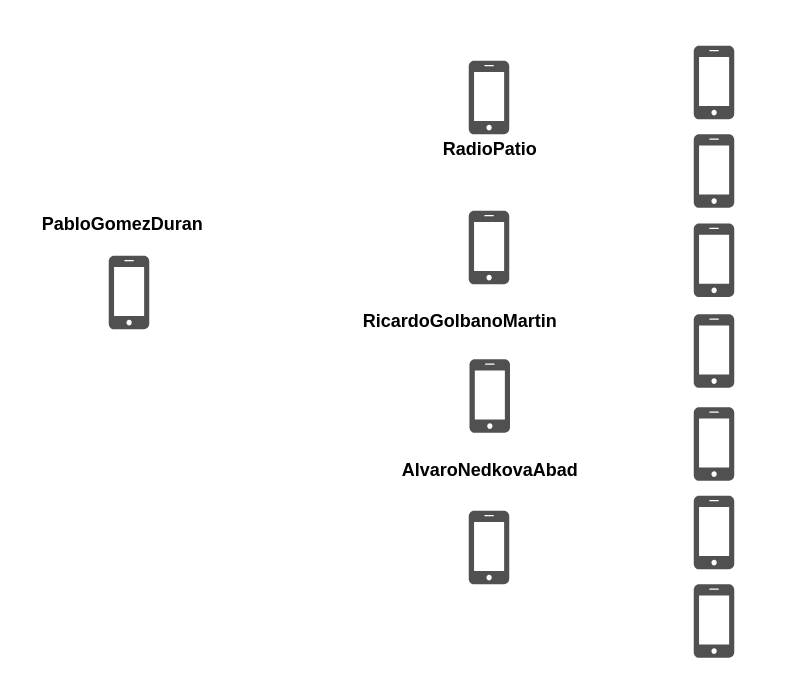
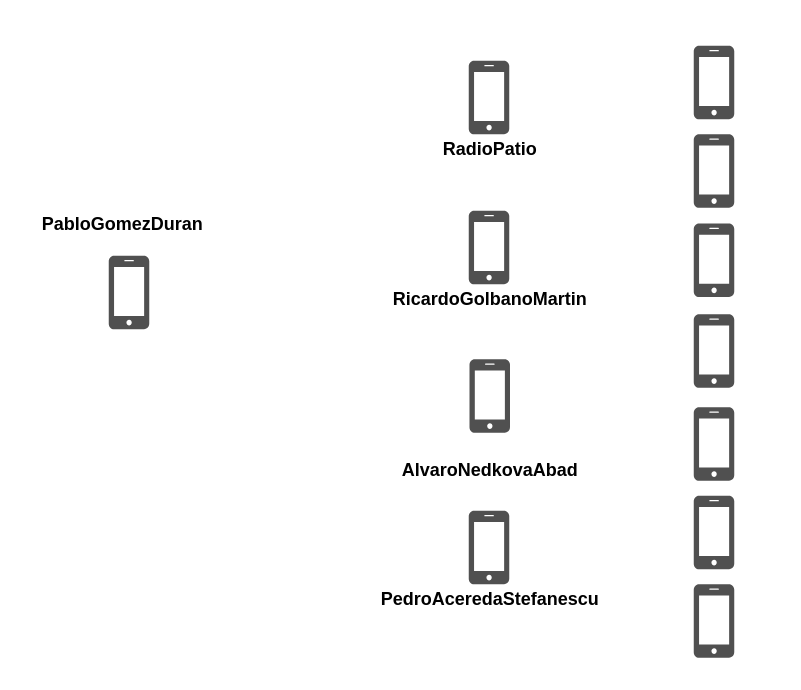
(459, 322) -> (489, 299)
none -> (489, 599)
